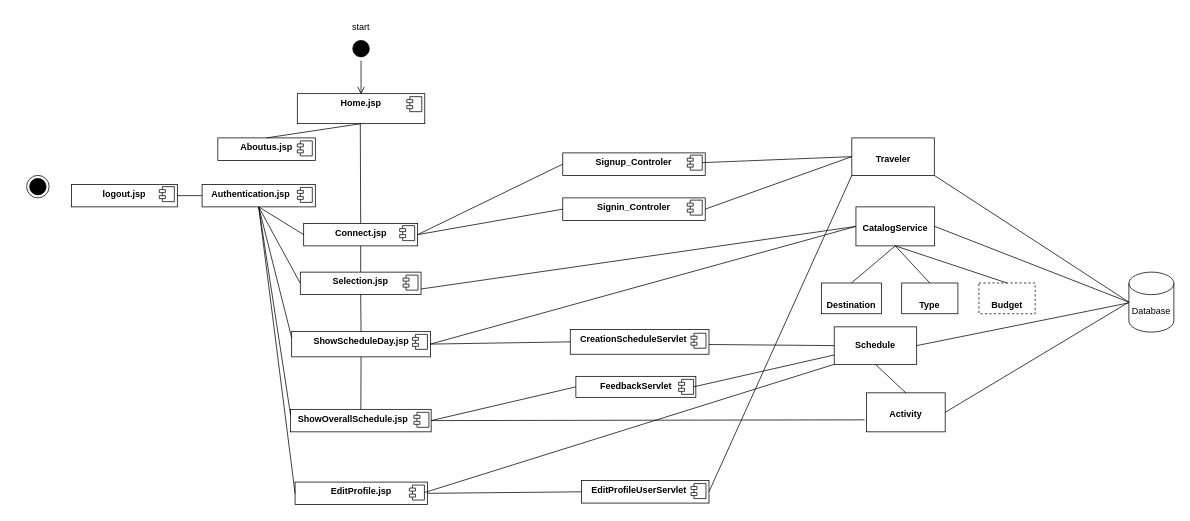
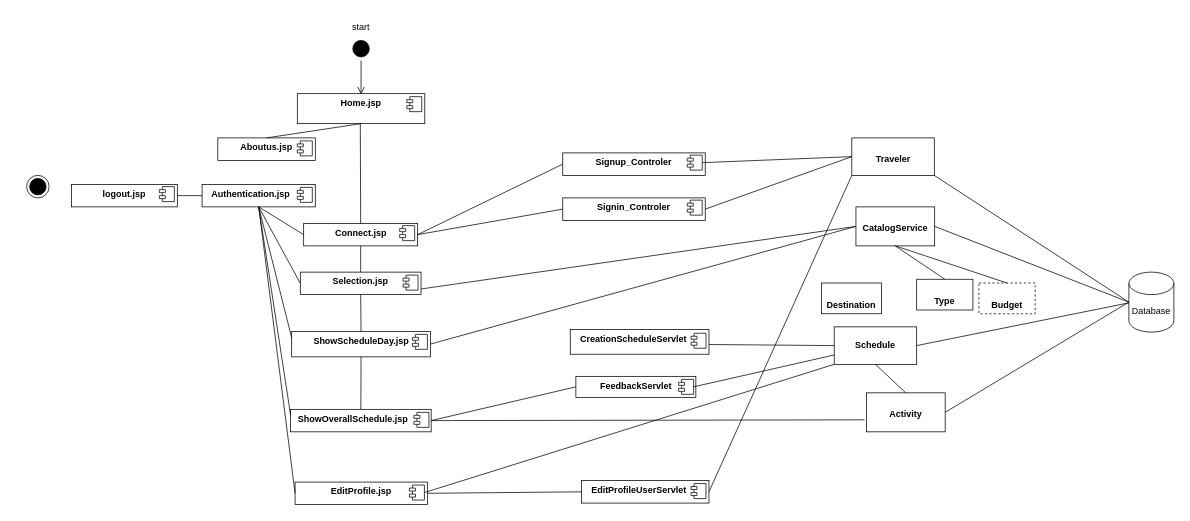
(872, 265) -> none
(930, 298) -> (945, 294)
(501, 343) -> none
